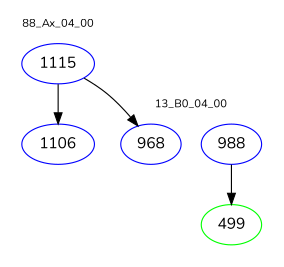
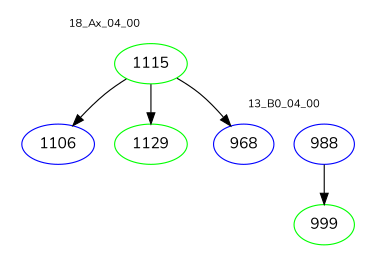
(58, 24) -> (105, 24)
(58, 64) -> (151, 64)
none -> (151, 144)
(231, 225) -> (324, 225)
